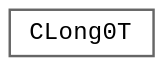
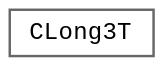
(82, 33) -> (82, 33)
